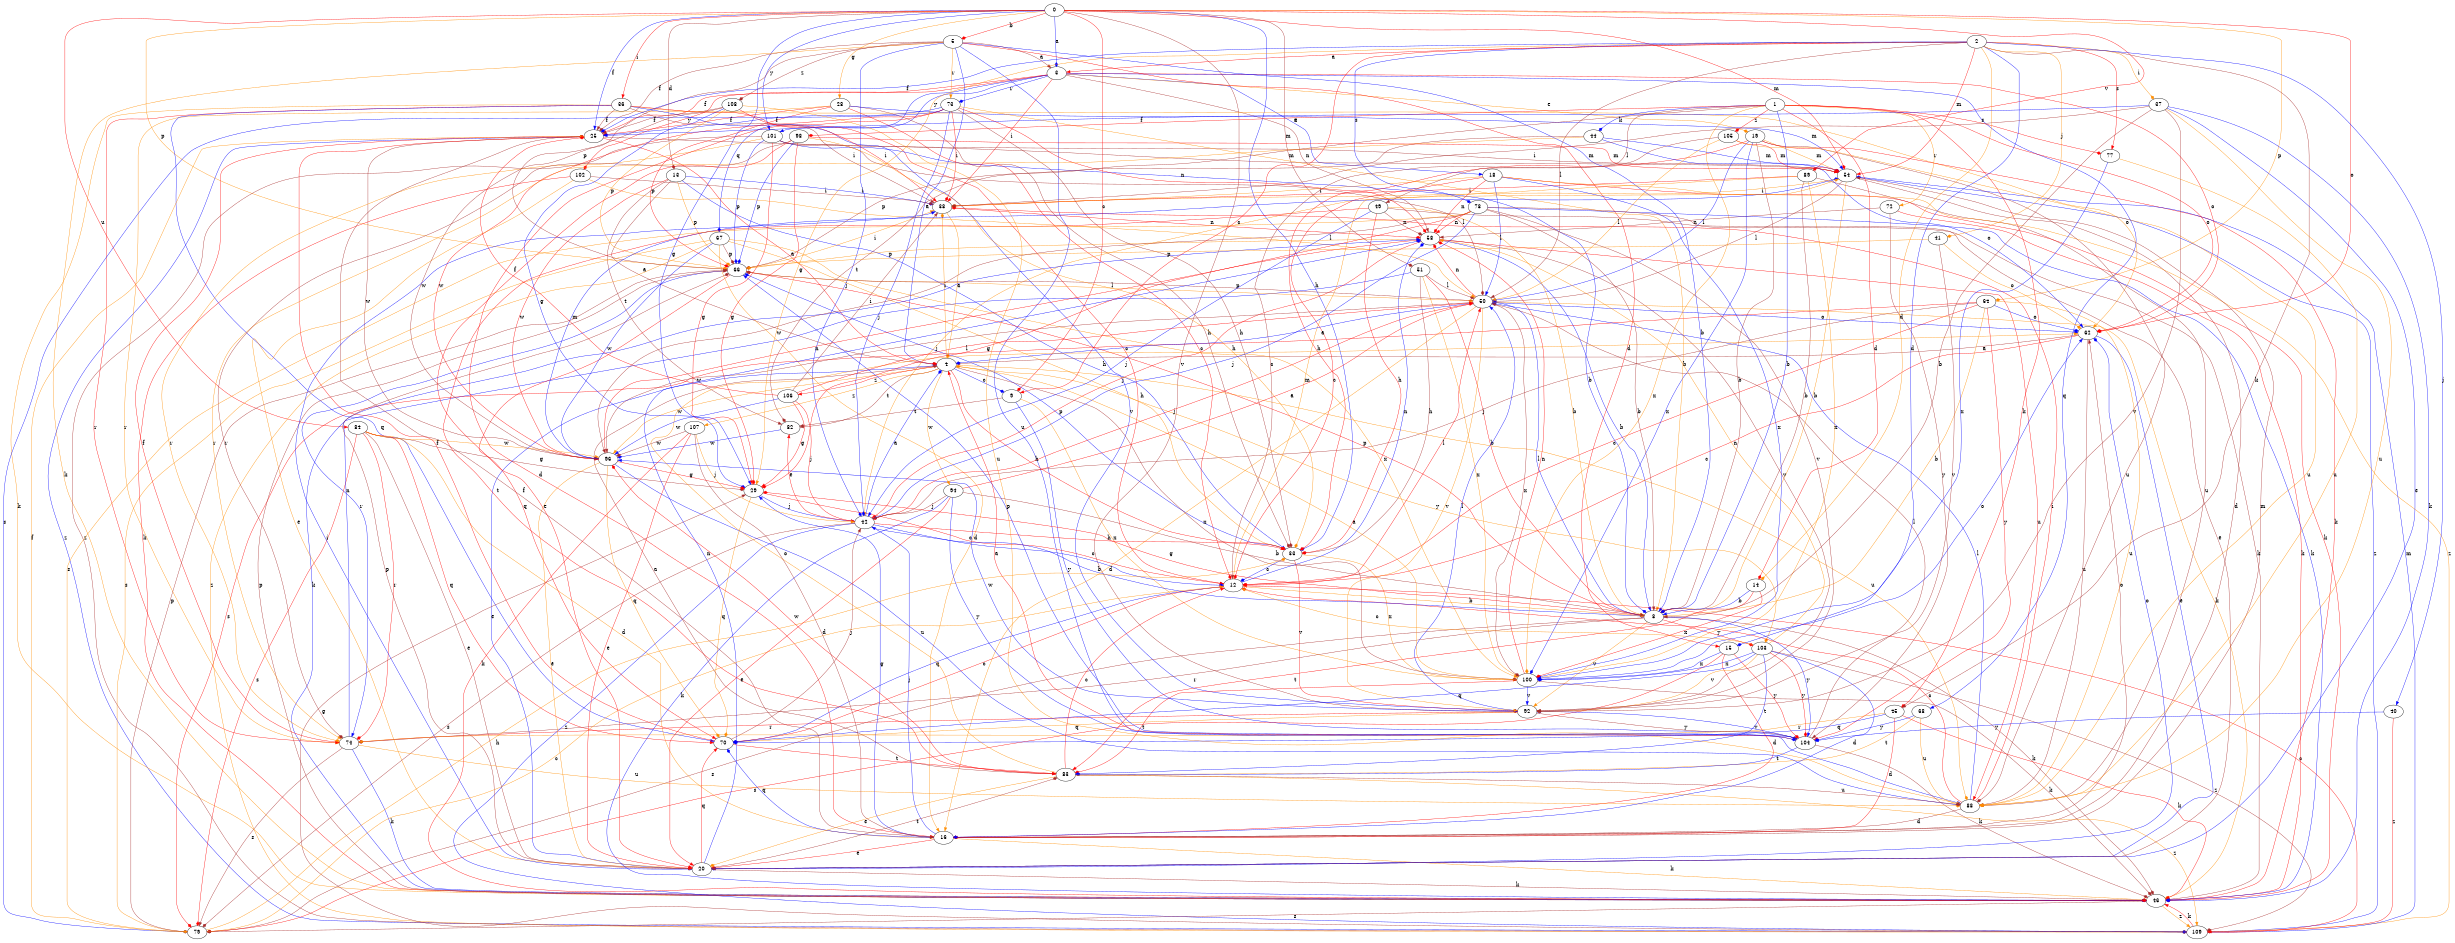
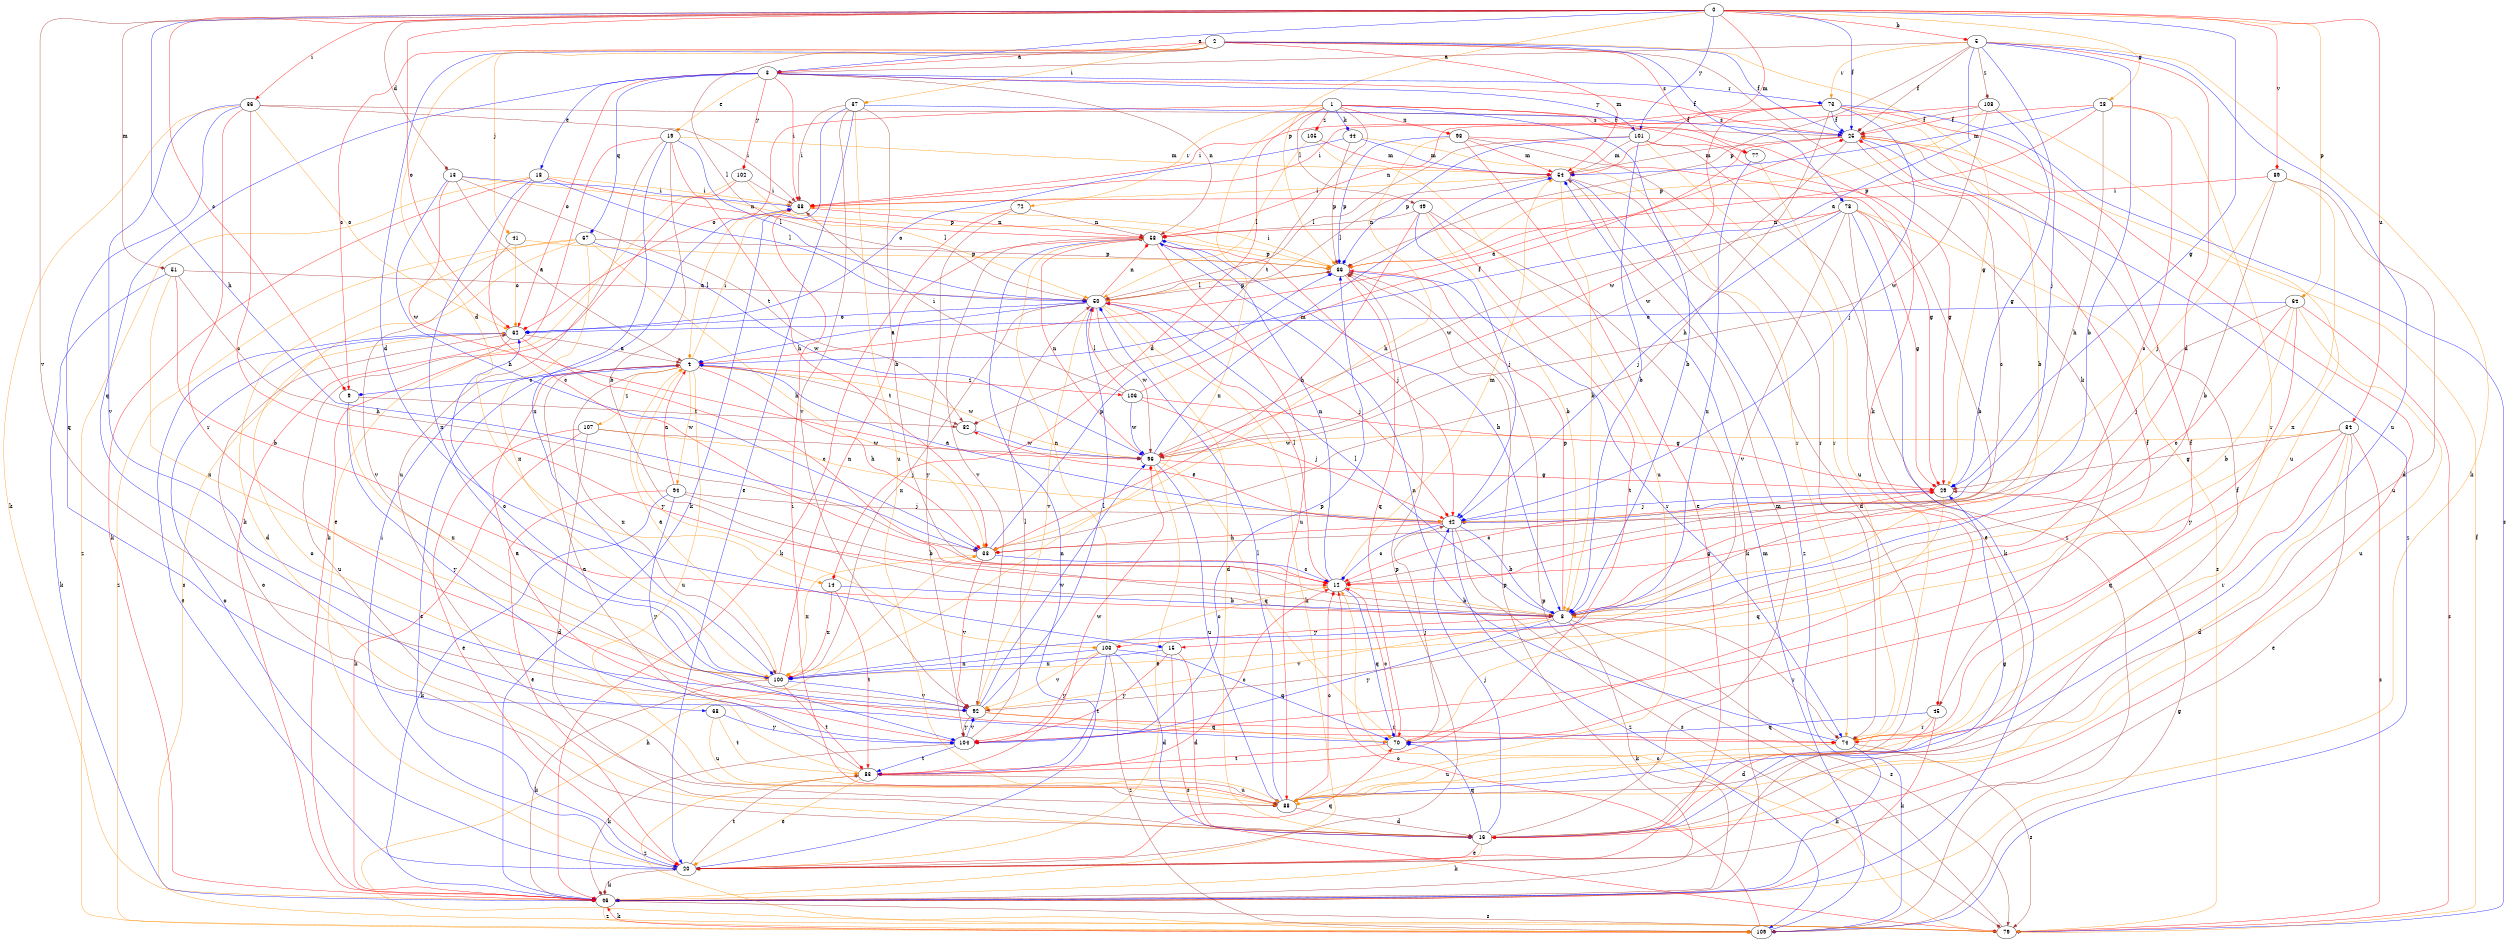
(1333, 183) -> (1999, 411)
(1223, 415) -> (665, 428)
(2394, 712) -> none
